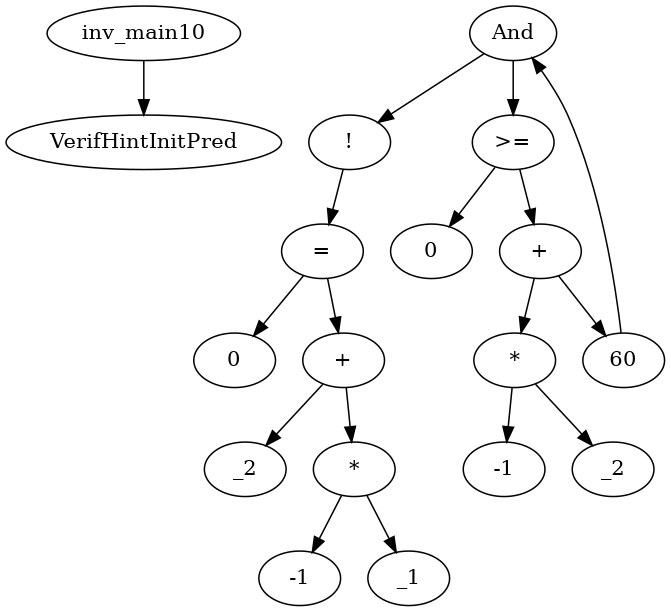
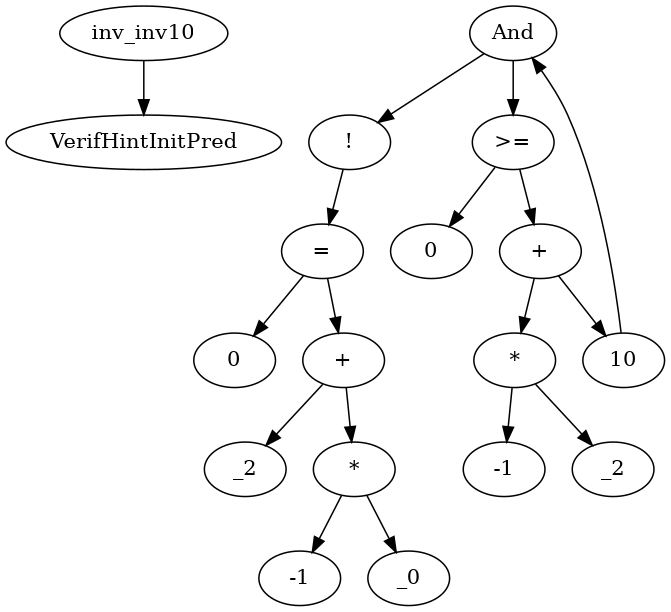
(144, 33) -> (144, 33)
(624, 360) -> (624, 360)
(409, 578) -> (409, 578)
